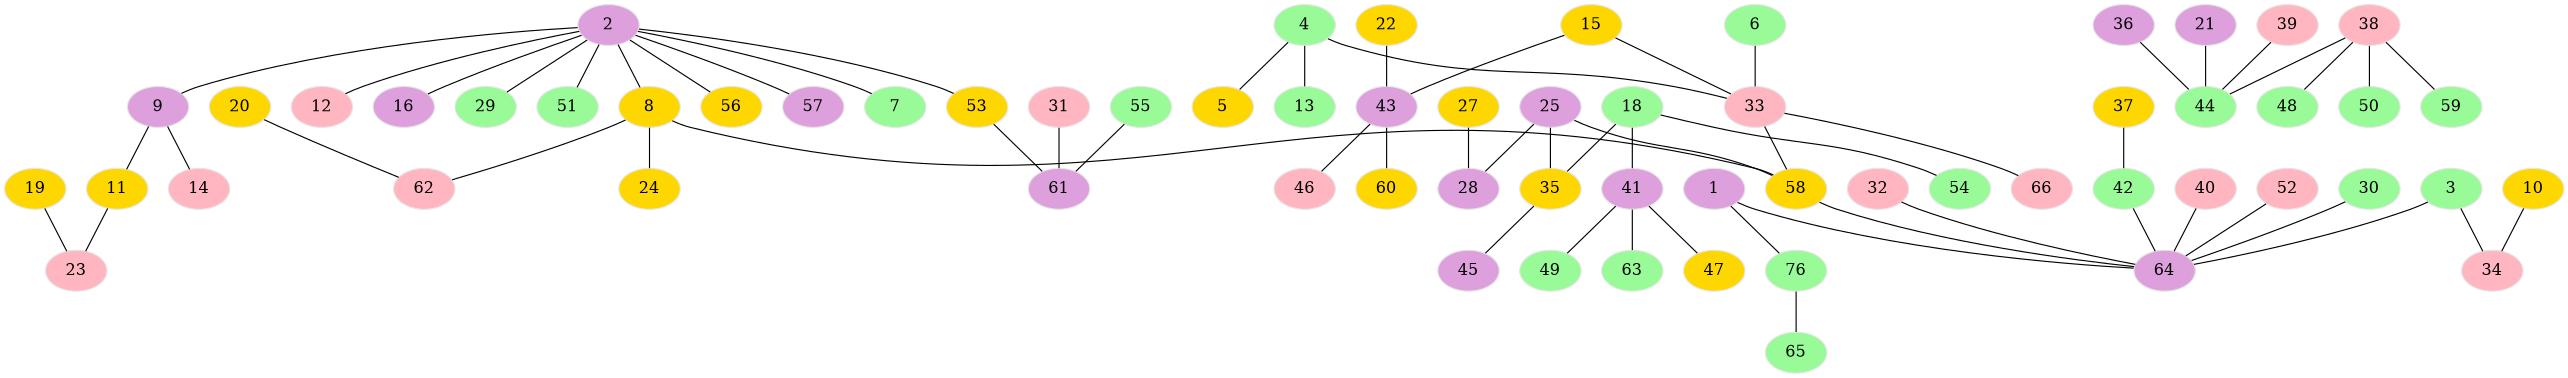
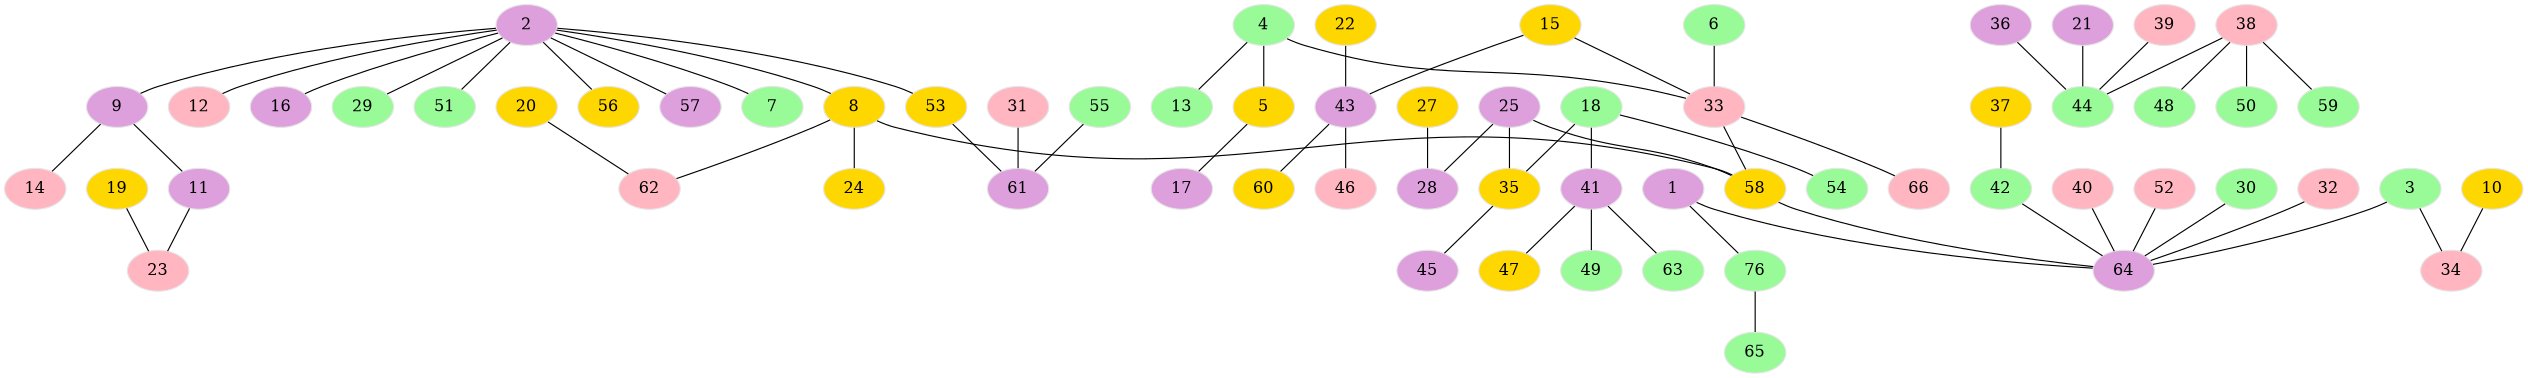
(117, 189) -> (199, 189)
none -> (1182, 189)
